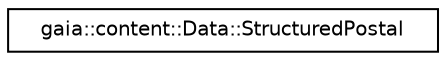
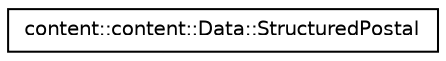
(223, 30) -> (223, 30)
